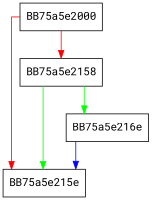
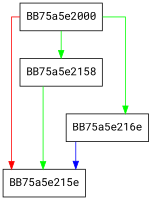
(61, 41) -> (61, 41)
(84, 96) -> (125, 50)
